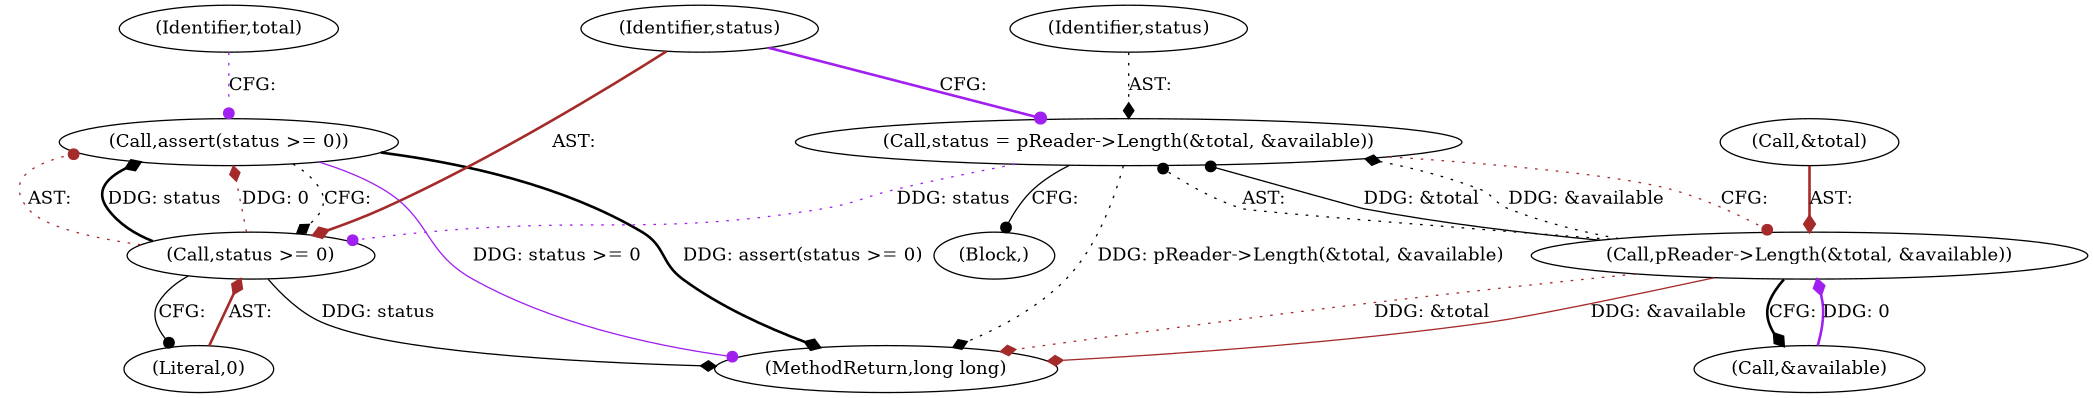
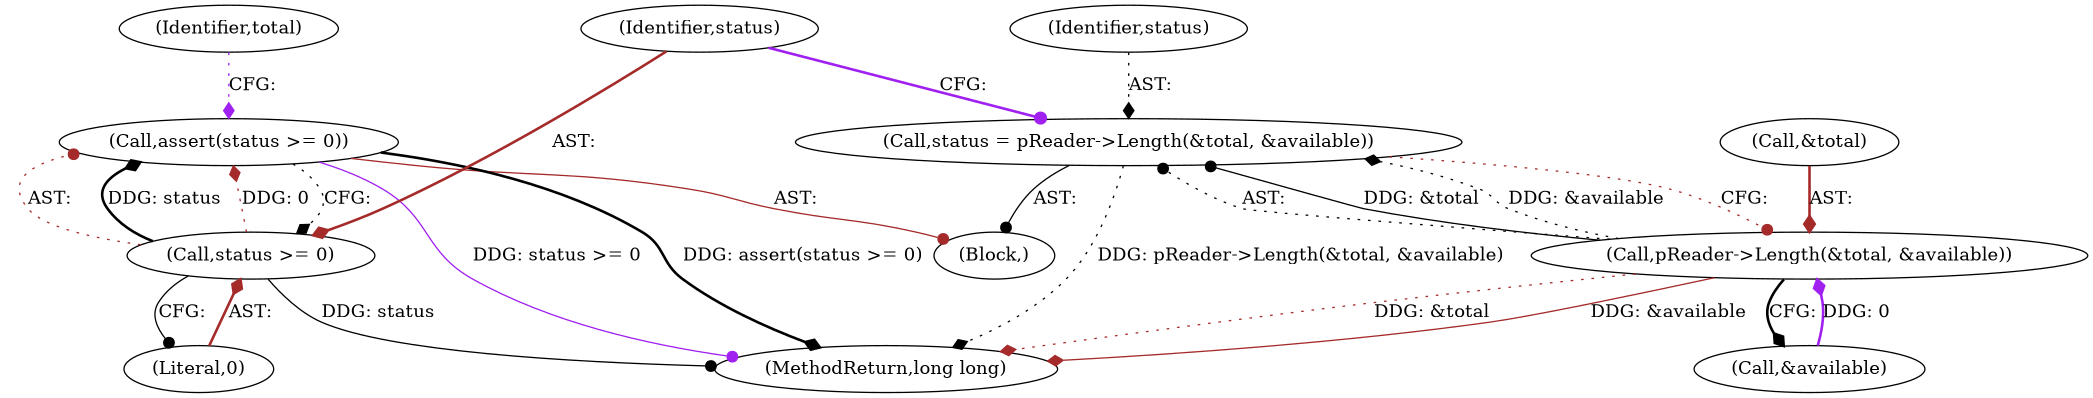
(229, 78) -> (229, 78)
none -> (646, 183)
(1058, 199) -> (1058, 199)
(689, 223) -> none
(477, 353) -> (477, 353)
